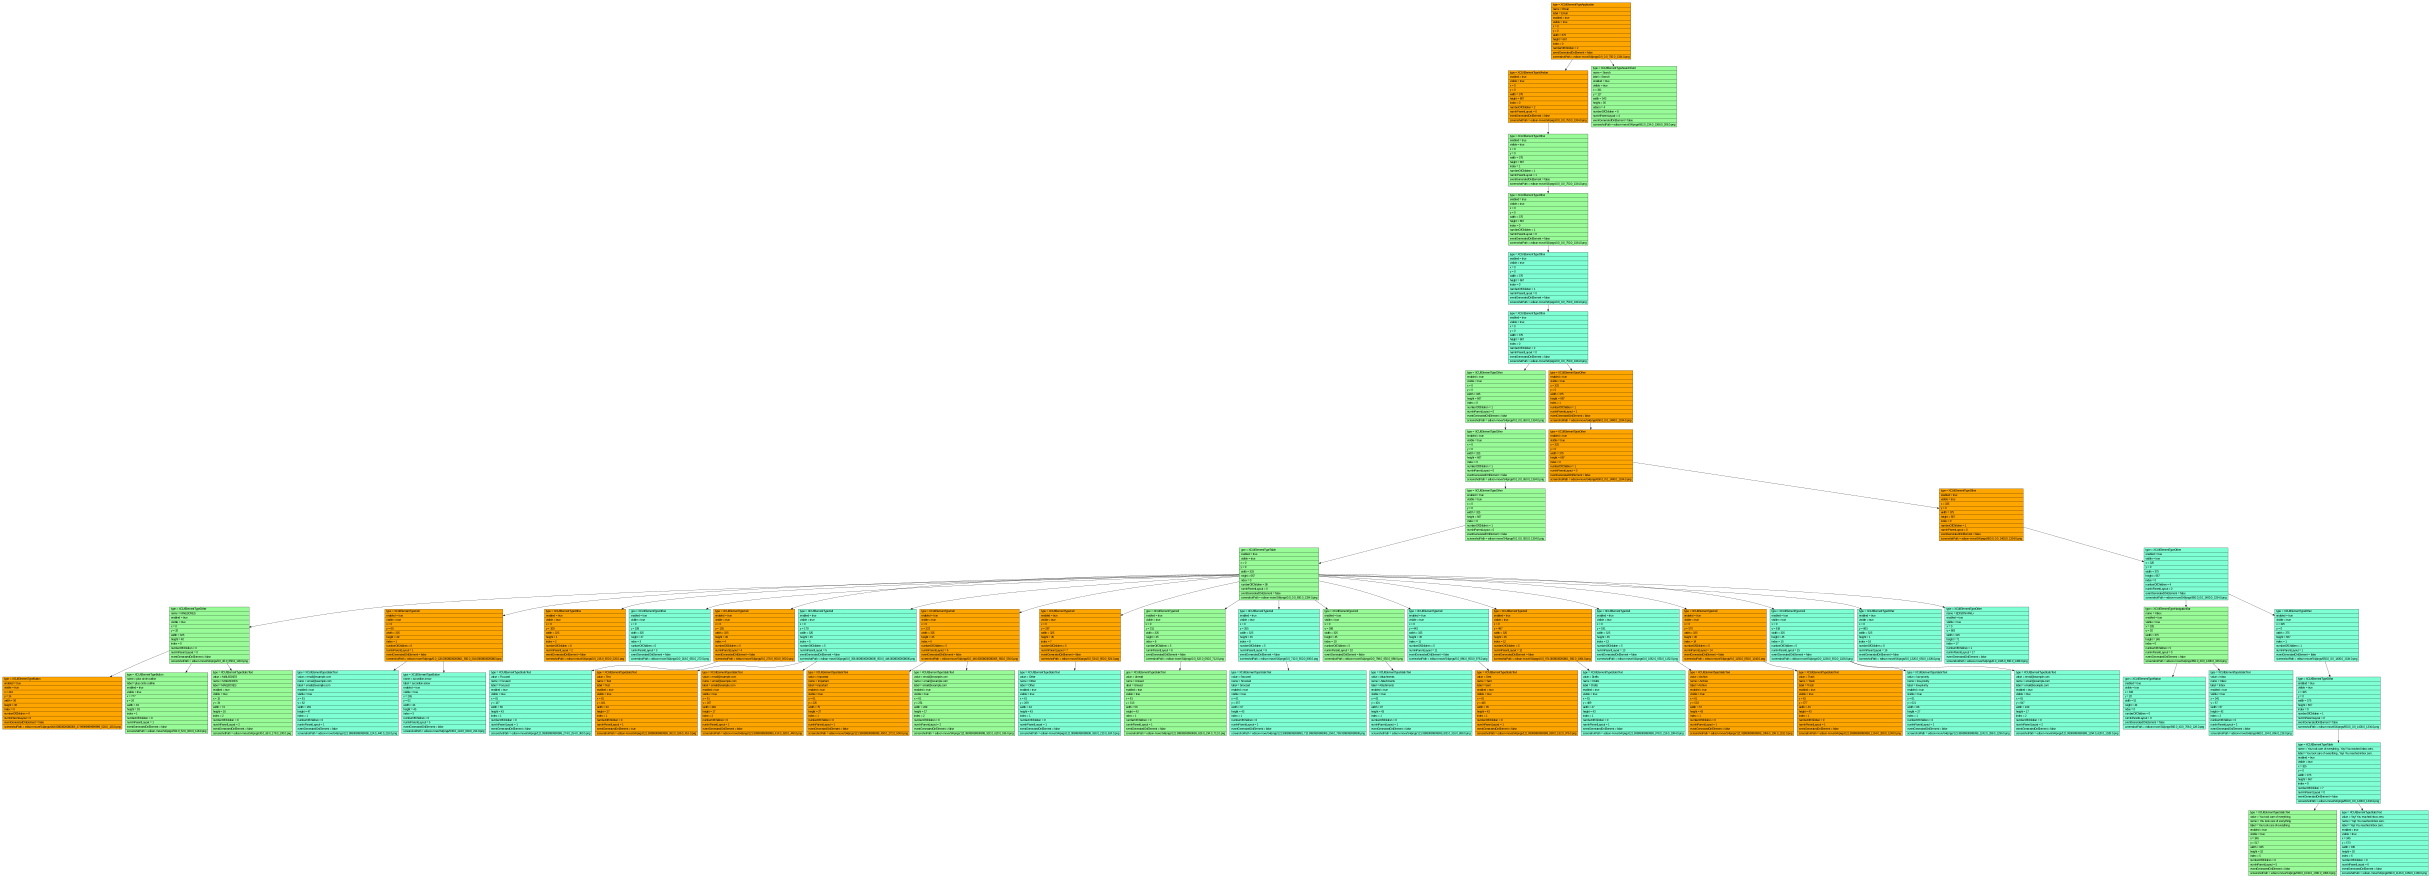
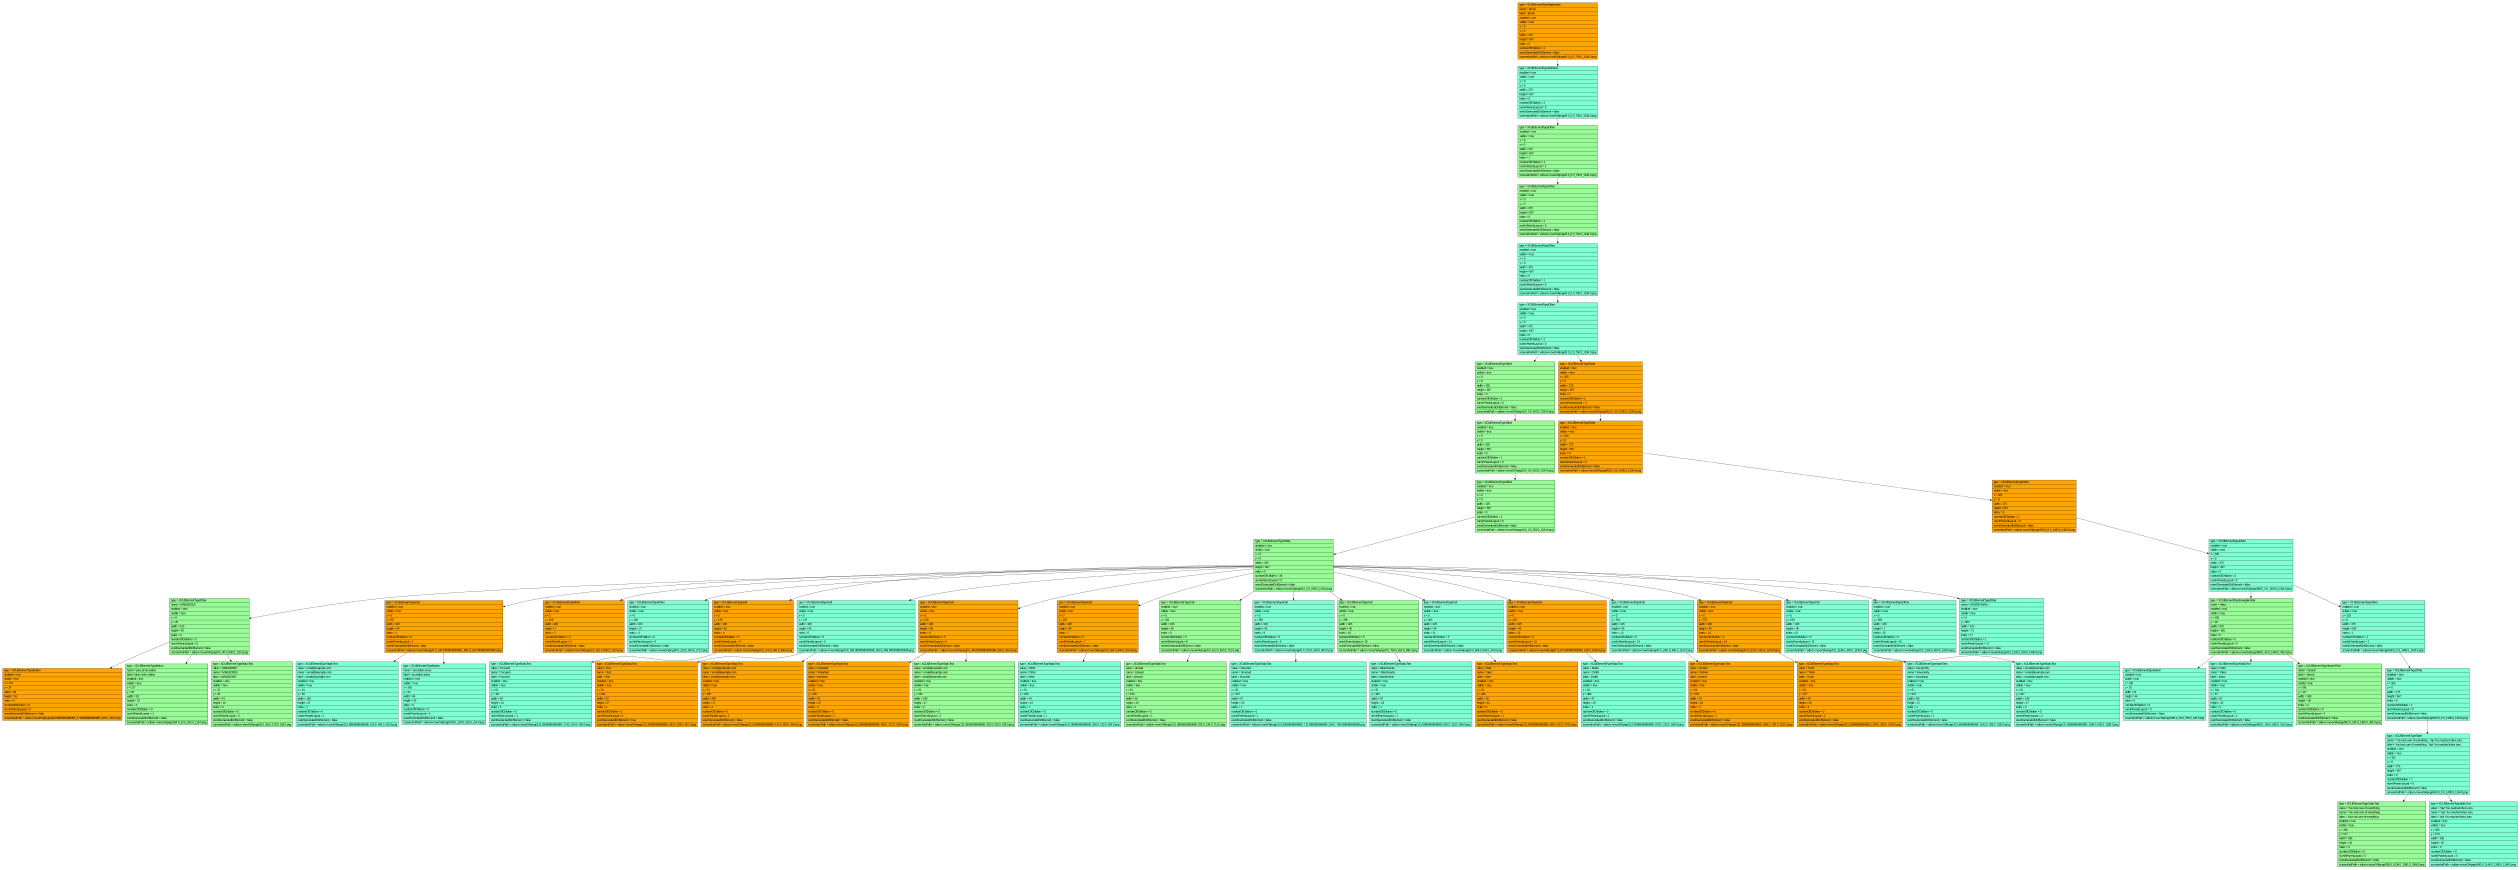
(1611, 62) -> (2293, 659)
(1548, 97) -> (1558, 92)
(1599, 107) -> (2303, 705)
